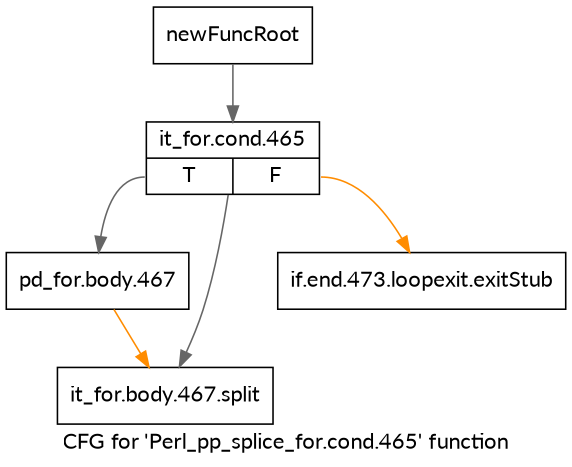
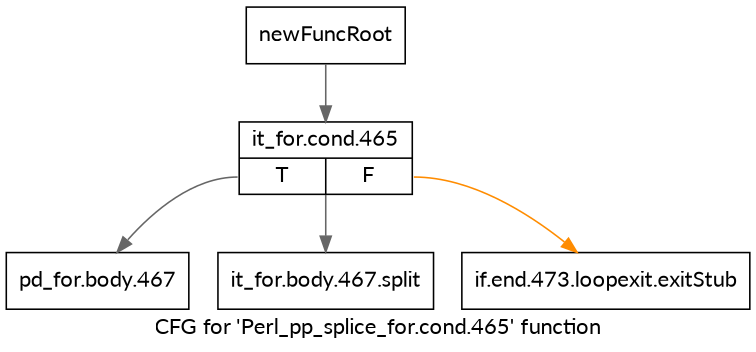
(127, 332) -> none
